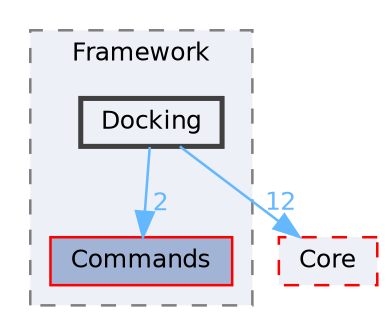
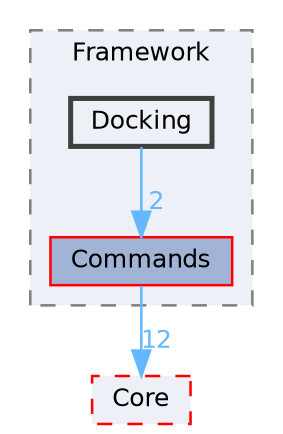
(229, 184) -> (141, 321)
